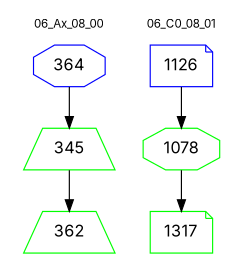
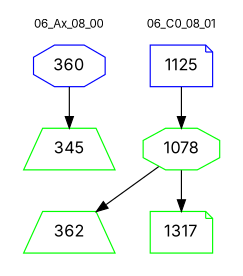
(69, 66) -> (69, 66)
(181, 66) -> (181, 66)
(69, 185) -> (142, 179)
